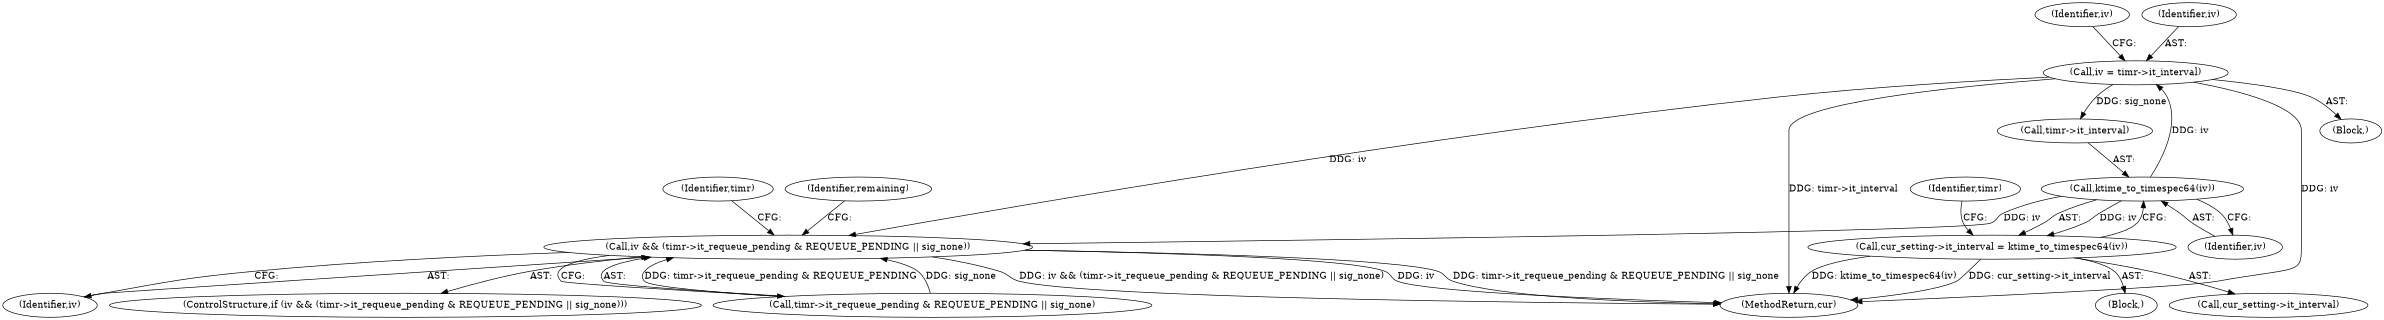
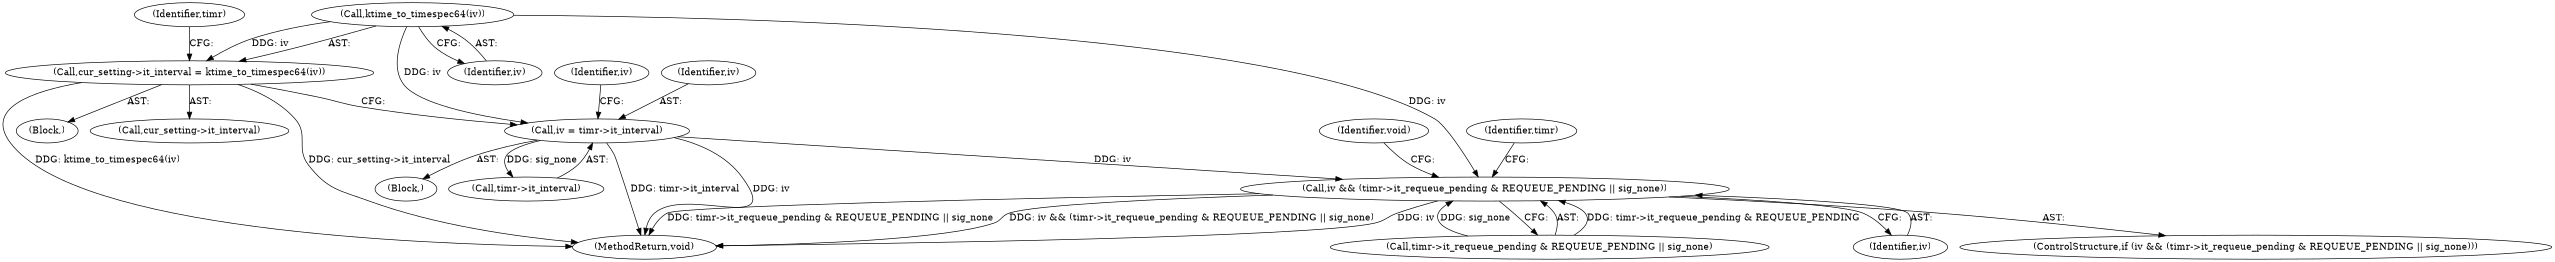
(2106, 158) -> (576, 166)
(858, 189) -> (1374, 131)
(2127, 229) -> (380, 110)
(1789, 305) -> (644, 247)
